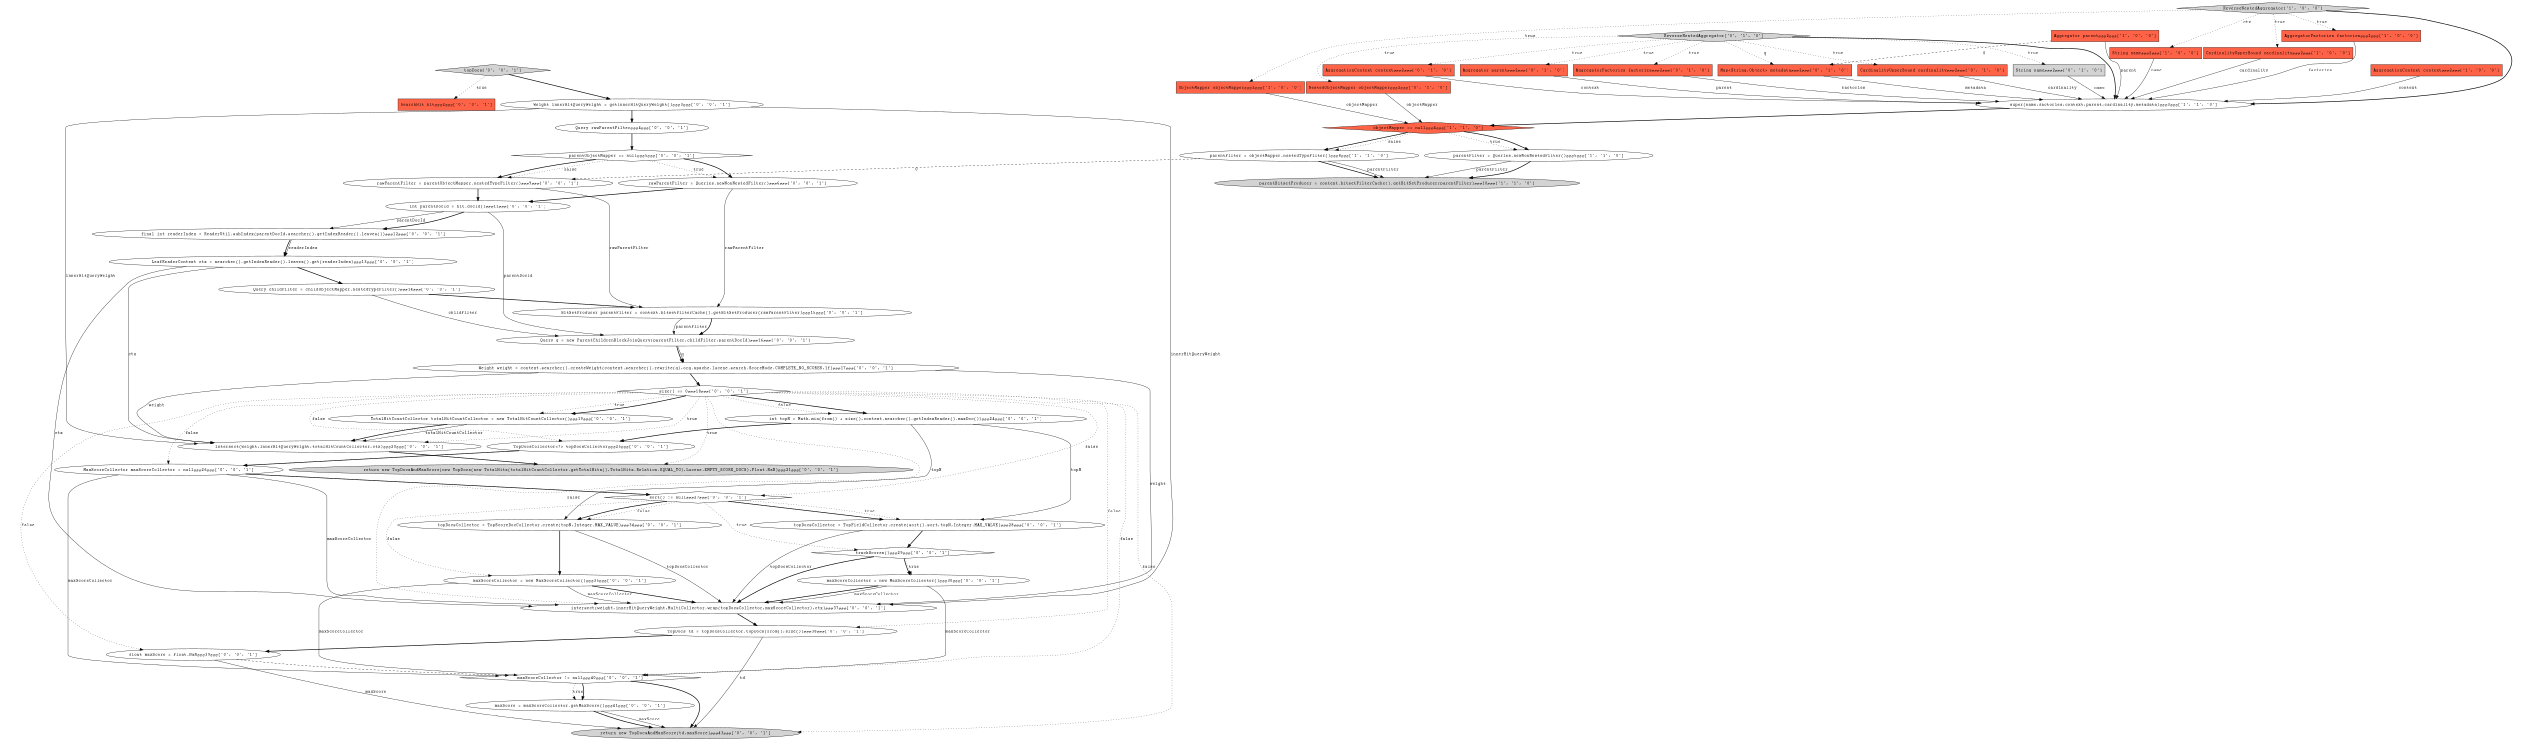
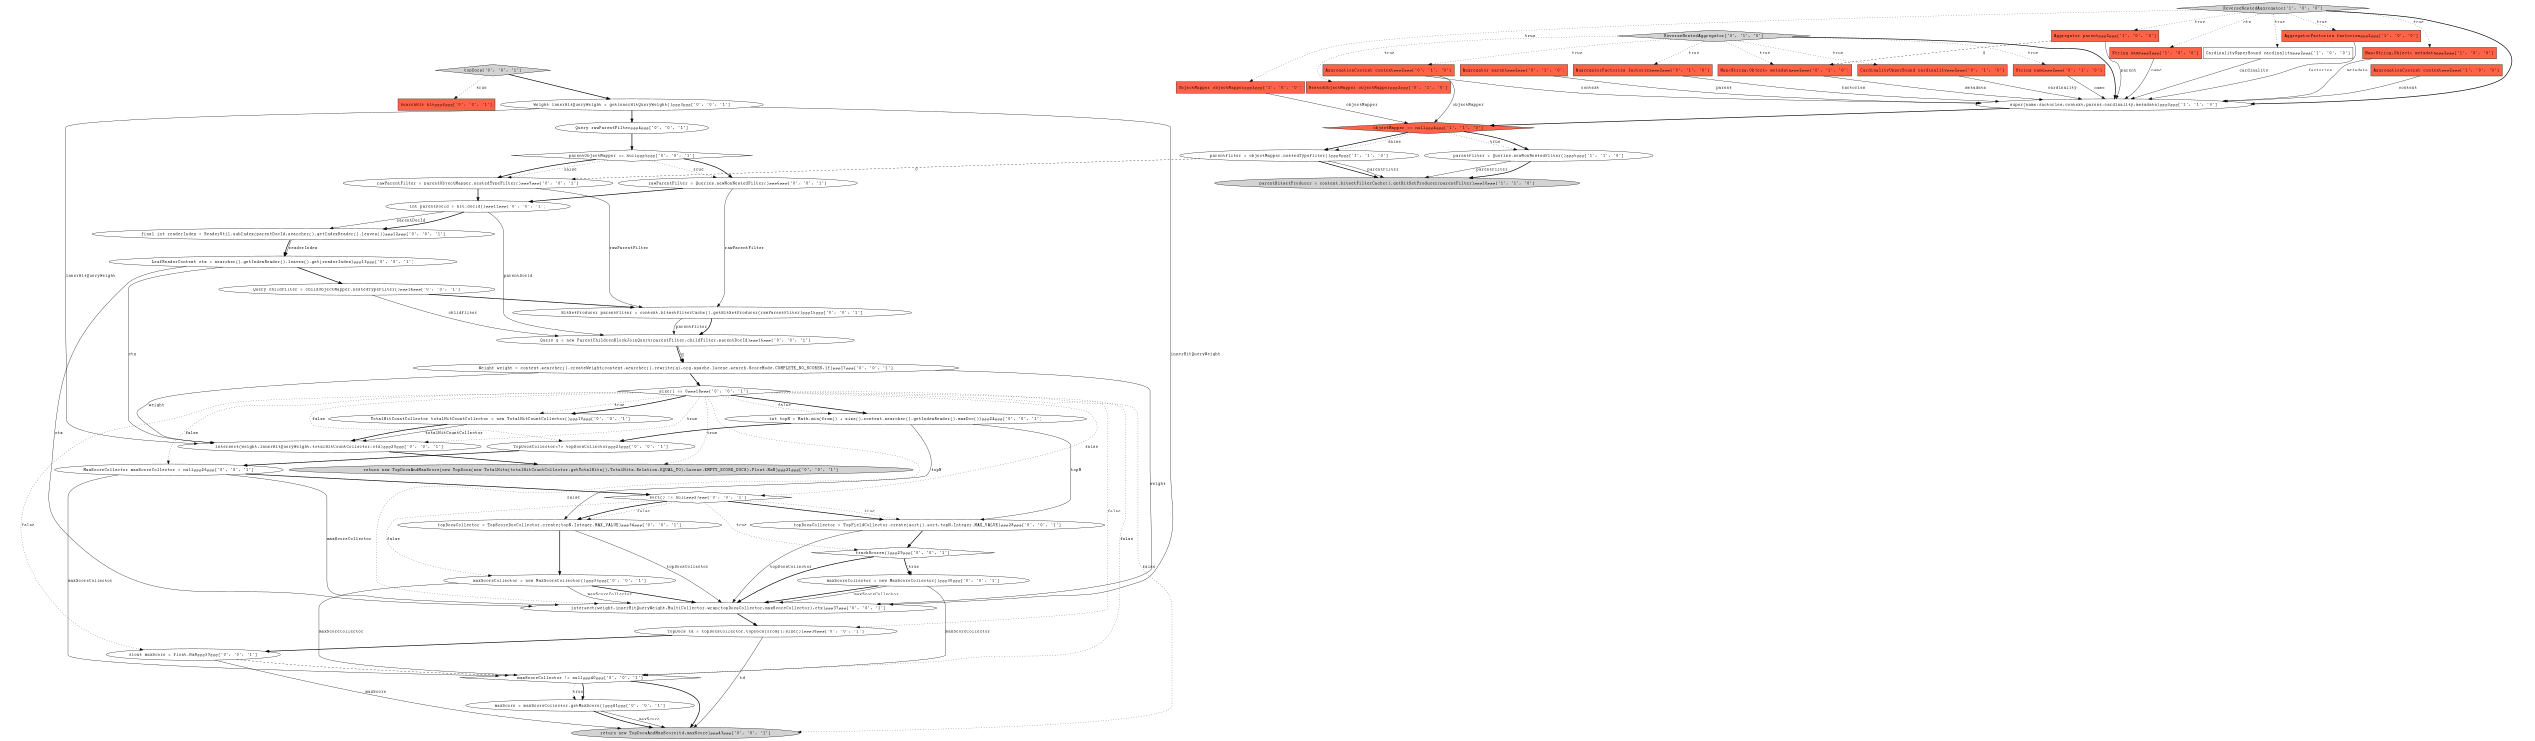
none -> (2191, 20)
(1620, 52) -> none
(1765, 53) -> (1765, 53)
(2278, 53) -> (2278, 53)
none -> (2430, 53)
(2059, 70) -> (2059, 70)
(1402, 107) -> (1453, 97)
